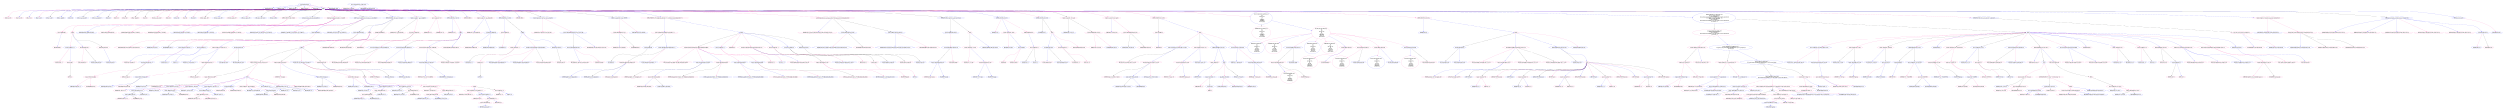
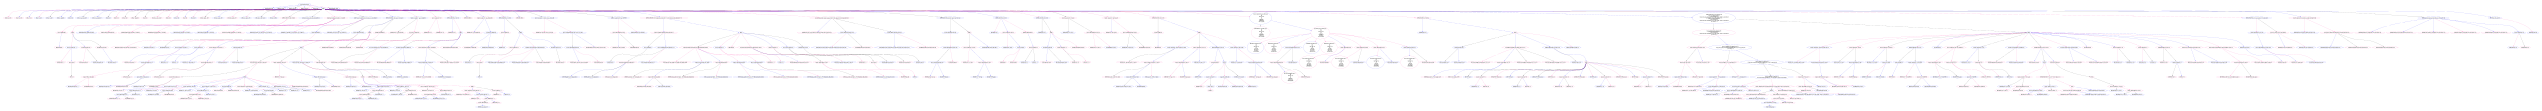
none -> (2257, 33)
(2195, 62) -> none
